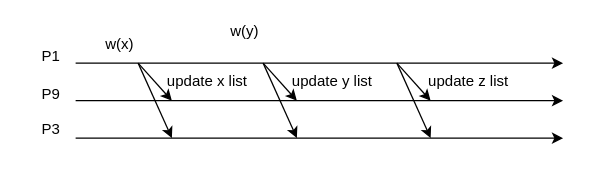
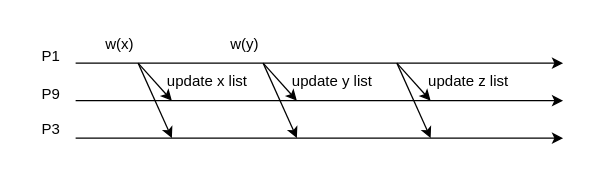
(244, 32) -> (244, 44)
